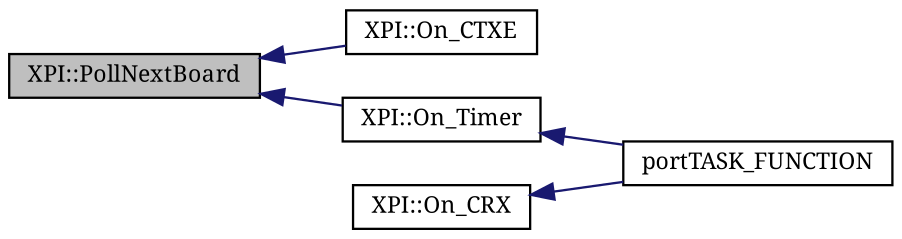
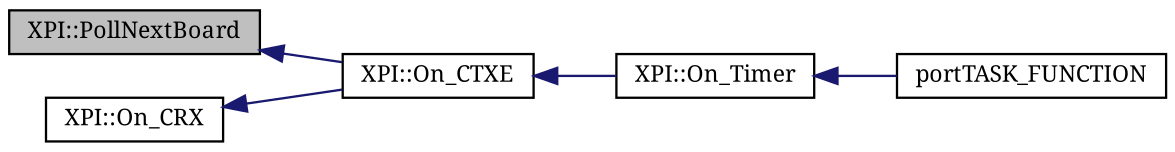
(313, 101) -> (587, 76)
(588, 187) -> (294, 97)
